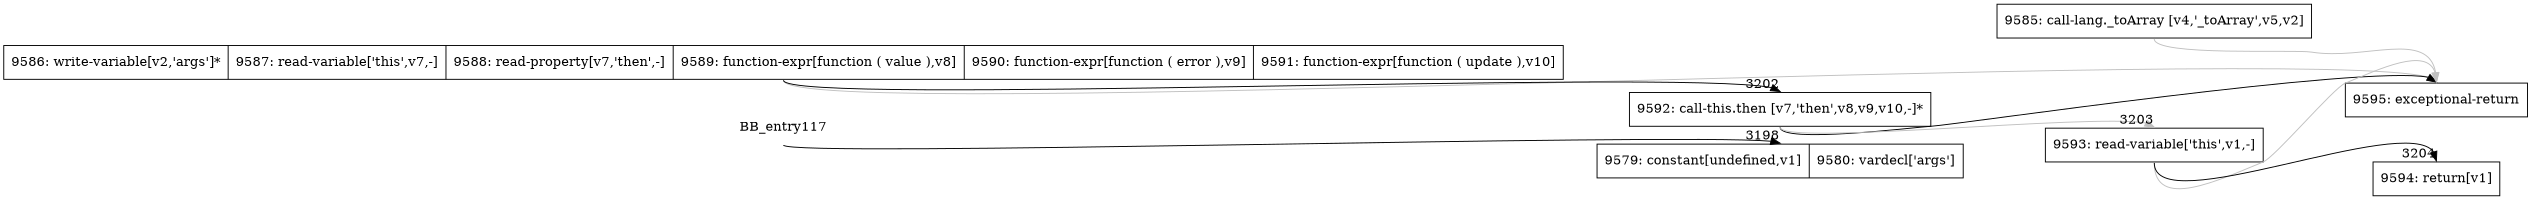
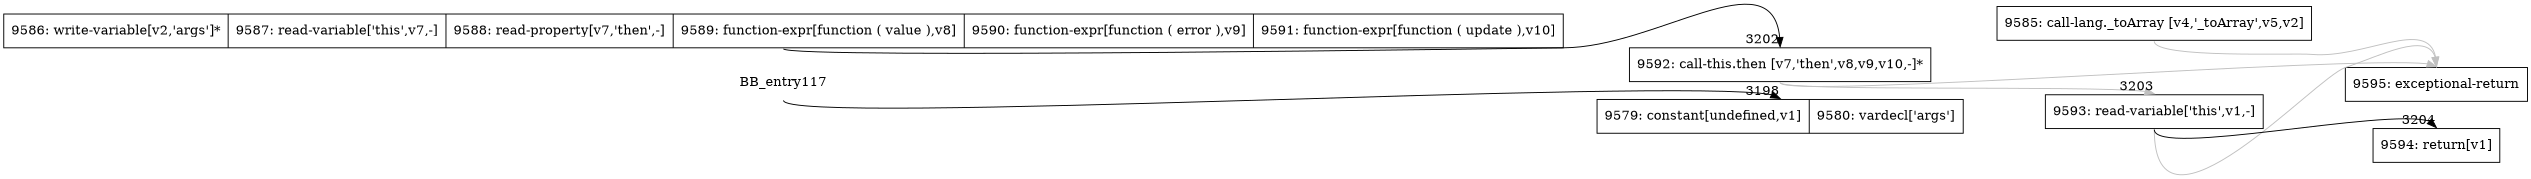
(1729, 78) -> none
(2103, 104) -> (2104, 75)
